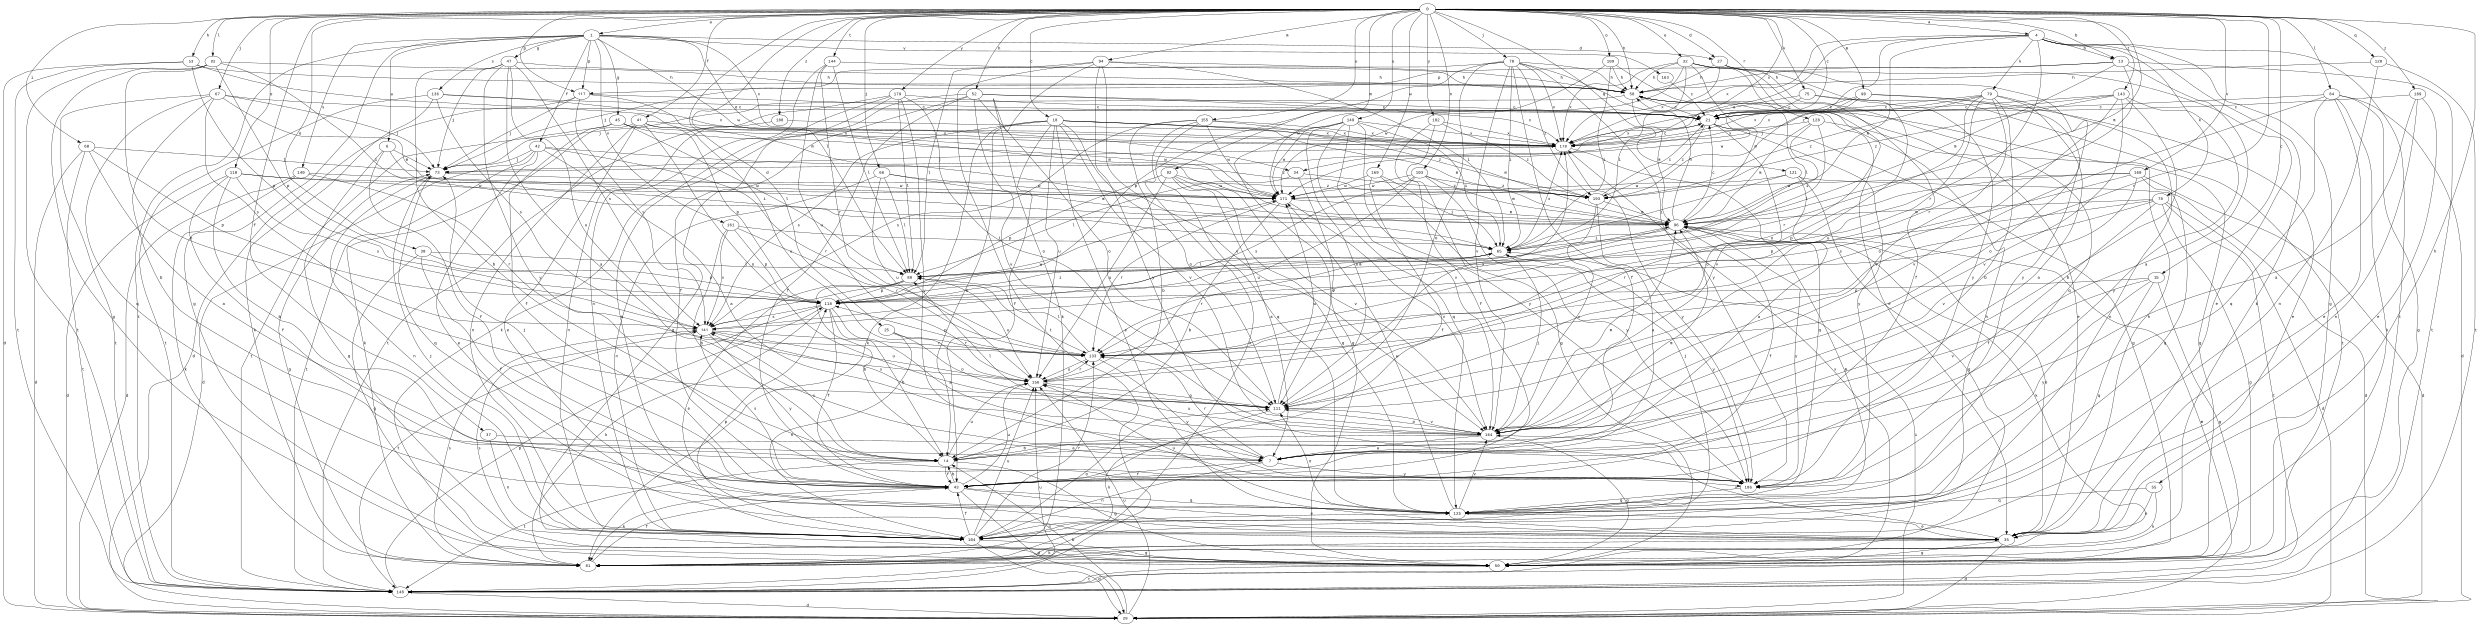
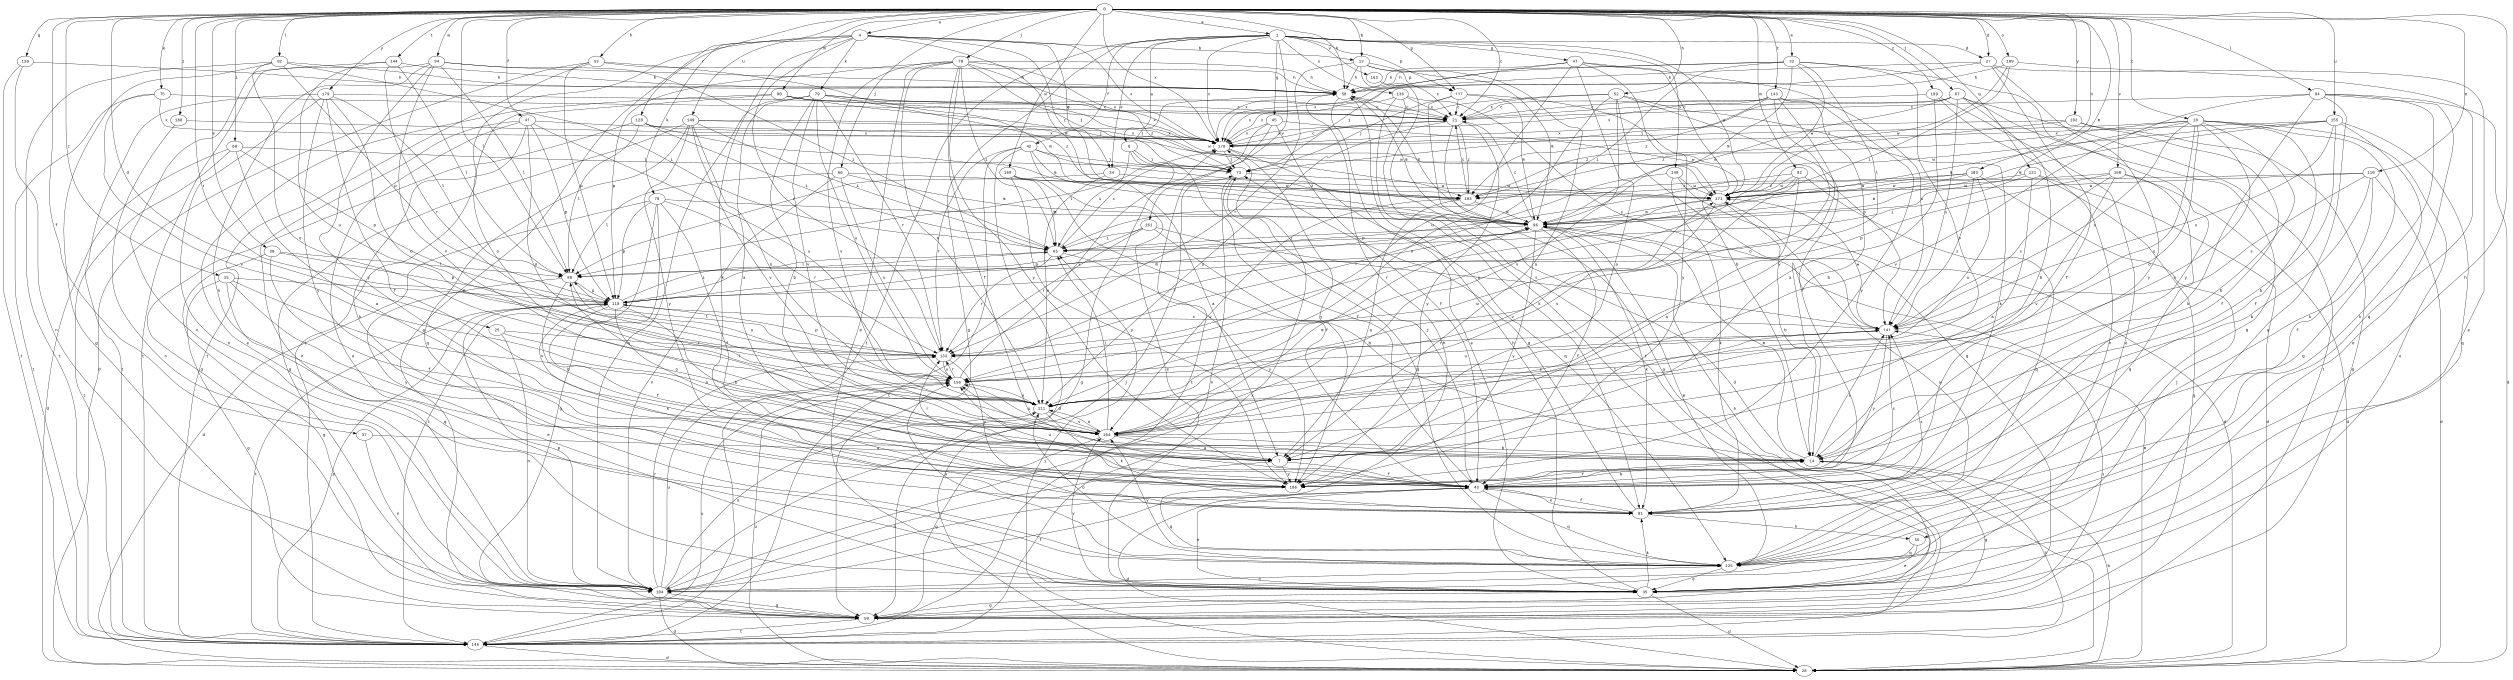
(1394, 549) -> (1777, 527)
